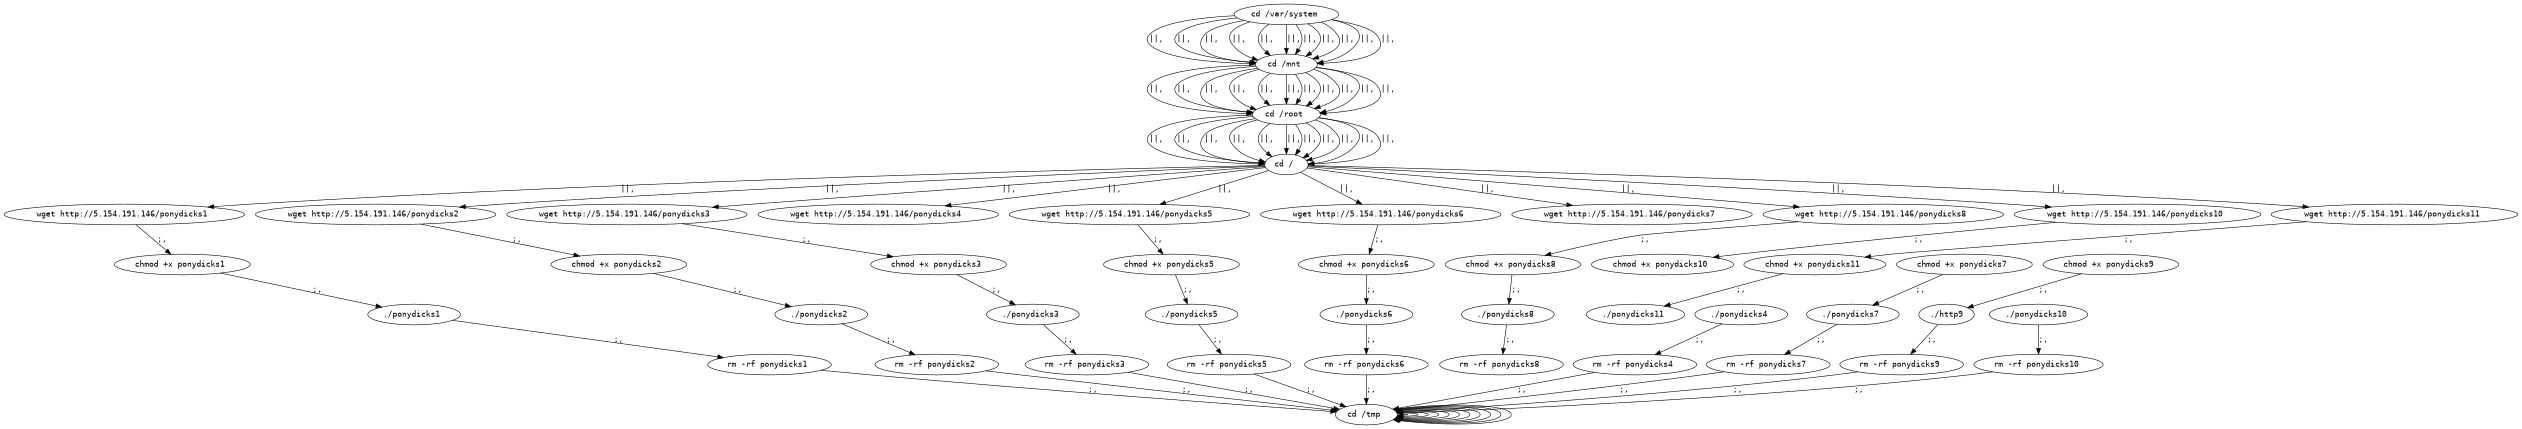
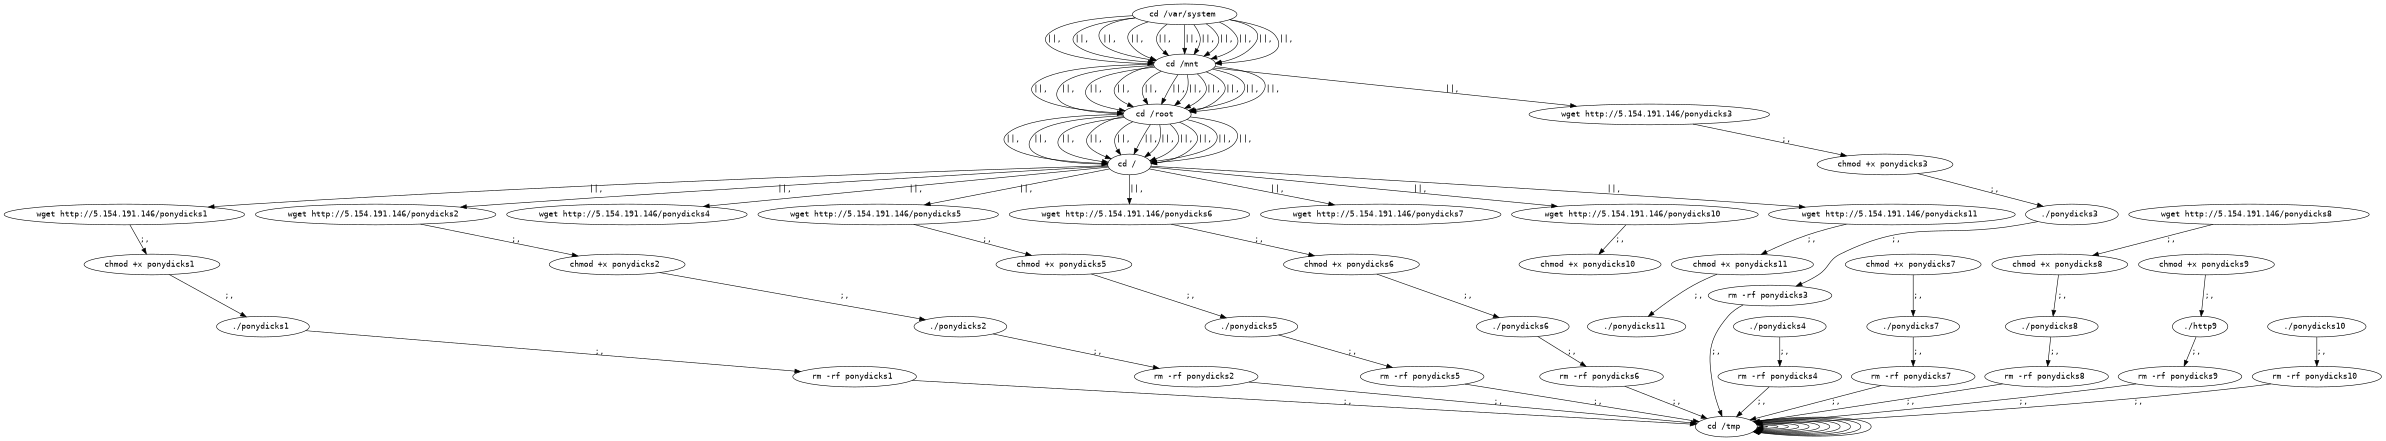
(992, 186) -> (1392, 87)
(1551, 187) -> none
none -> (1881, 402)
